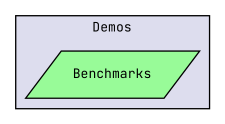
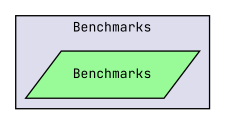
(113, 28) -> (113, 28)
